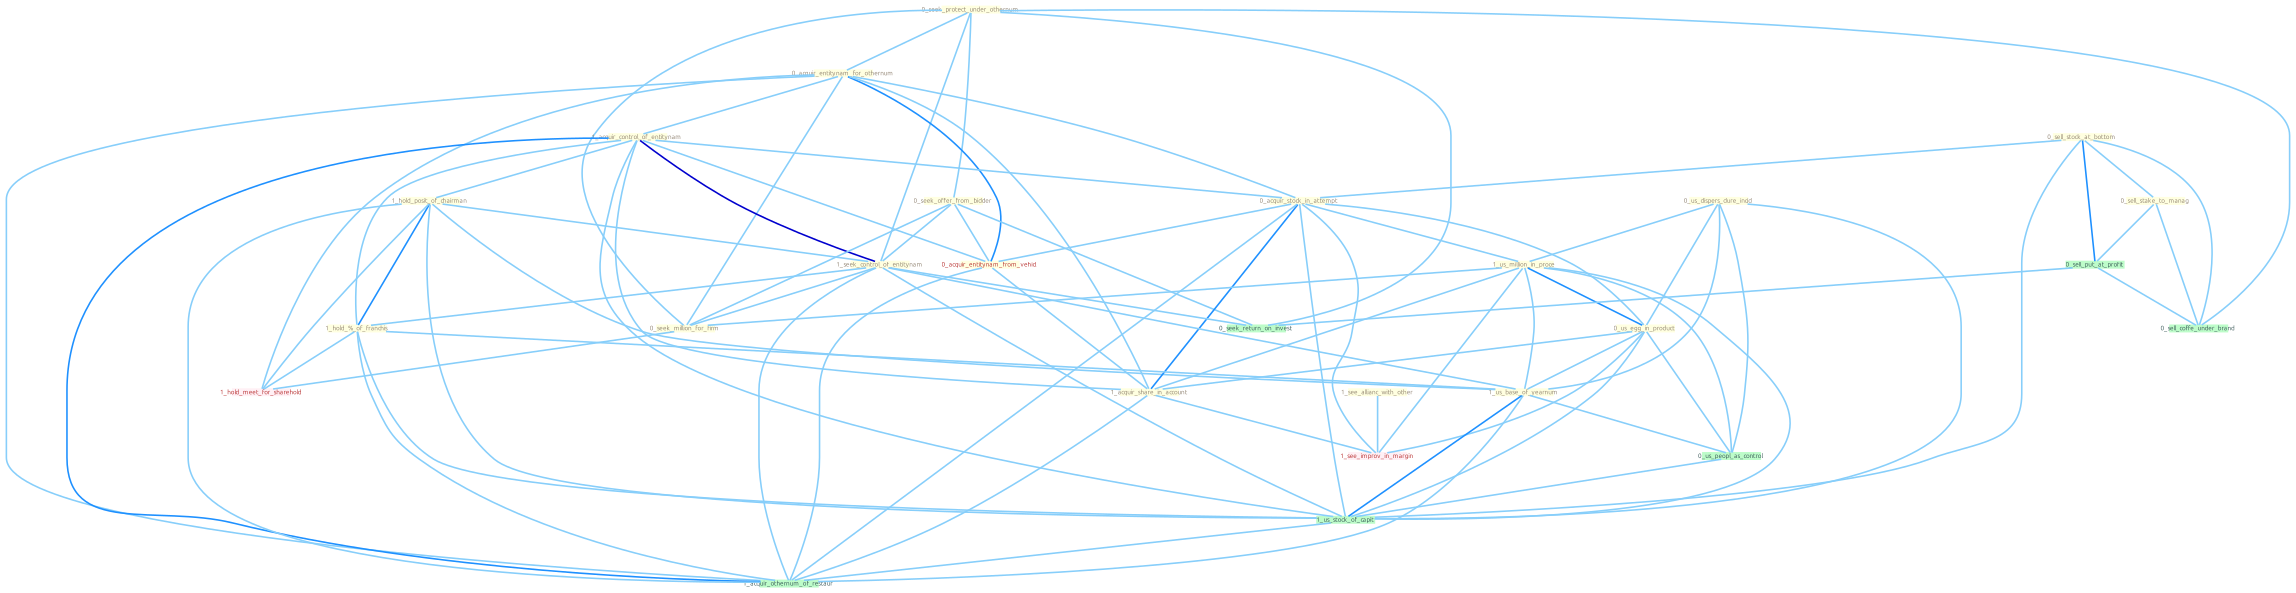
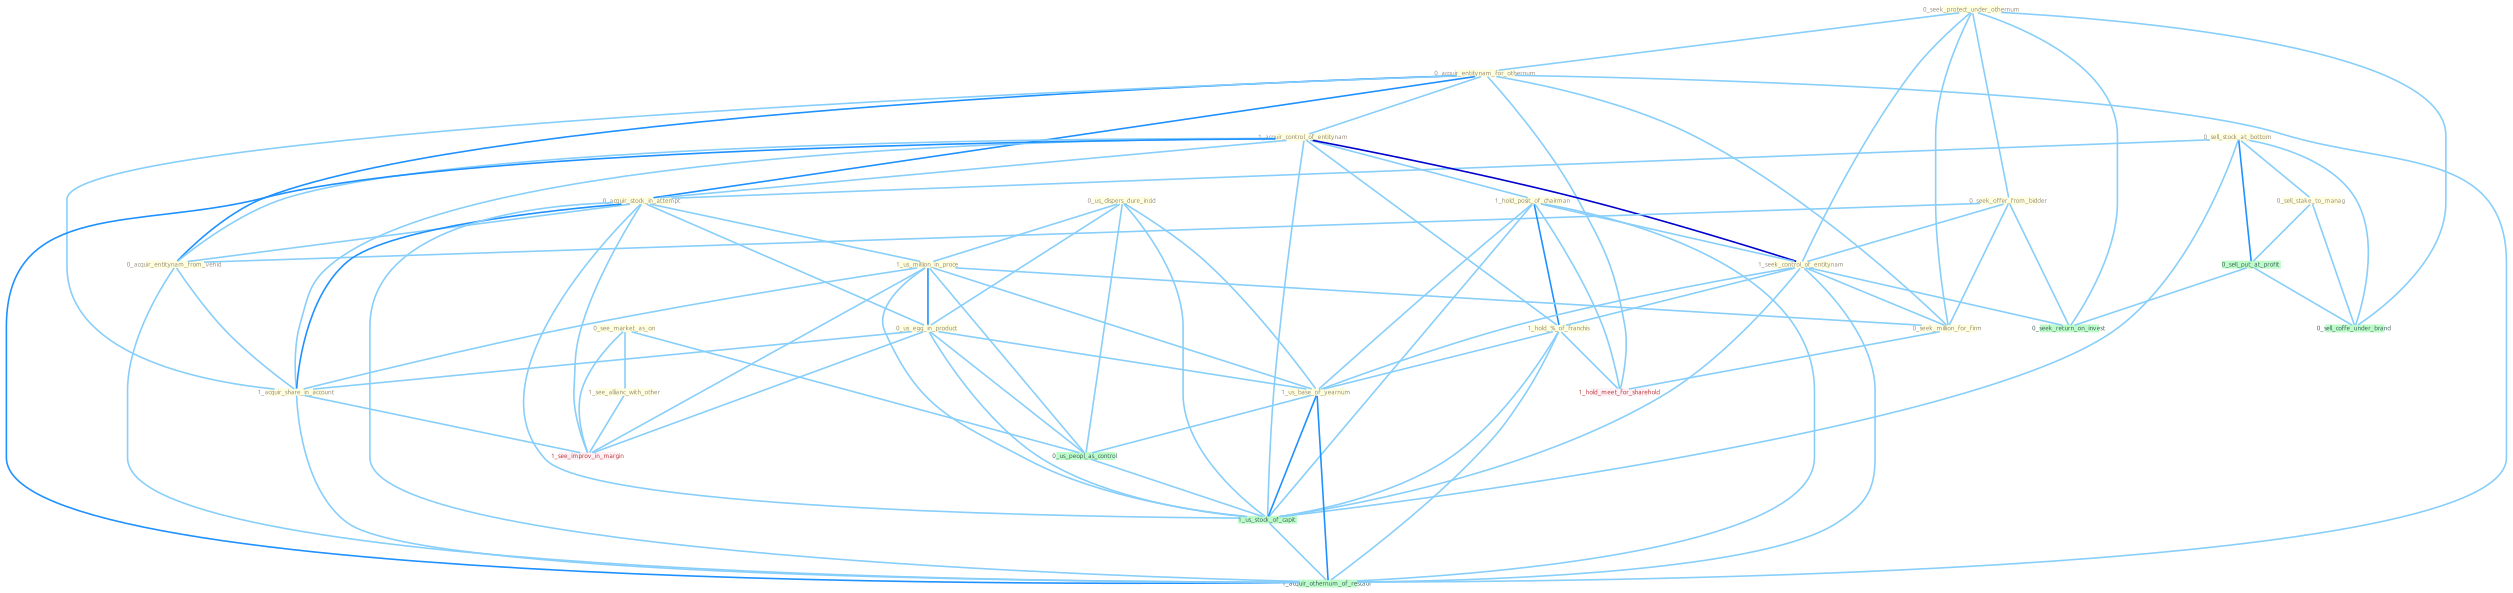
(1077, 125) -> (1126, 128)
(990, 265) -> (175, 265)
none -> (625, 328)
(1199, 561) -> (1323, 488)
